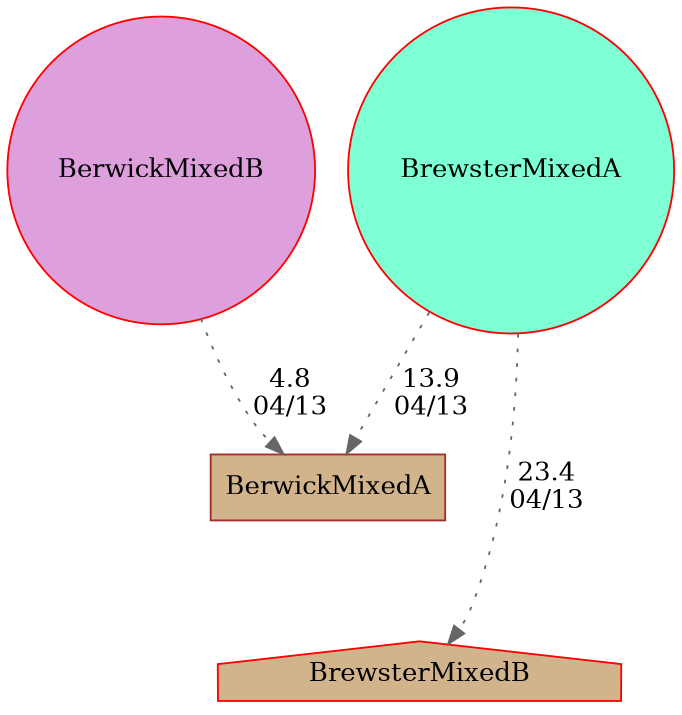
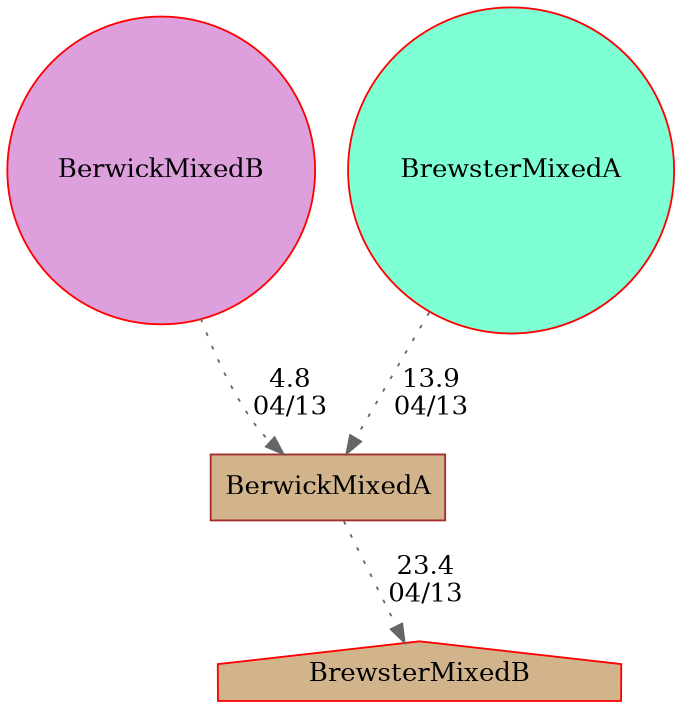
(504, 485) -> (370, 573)
